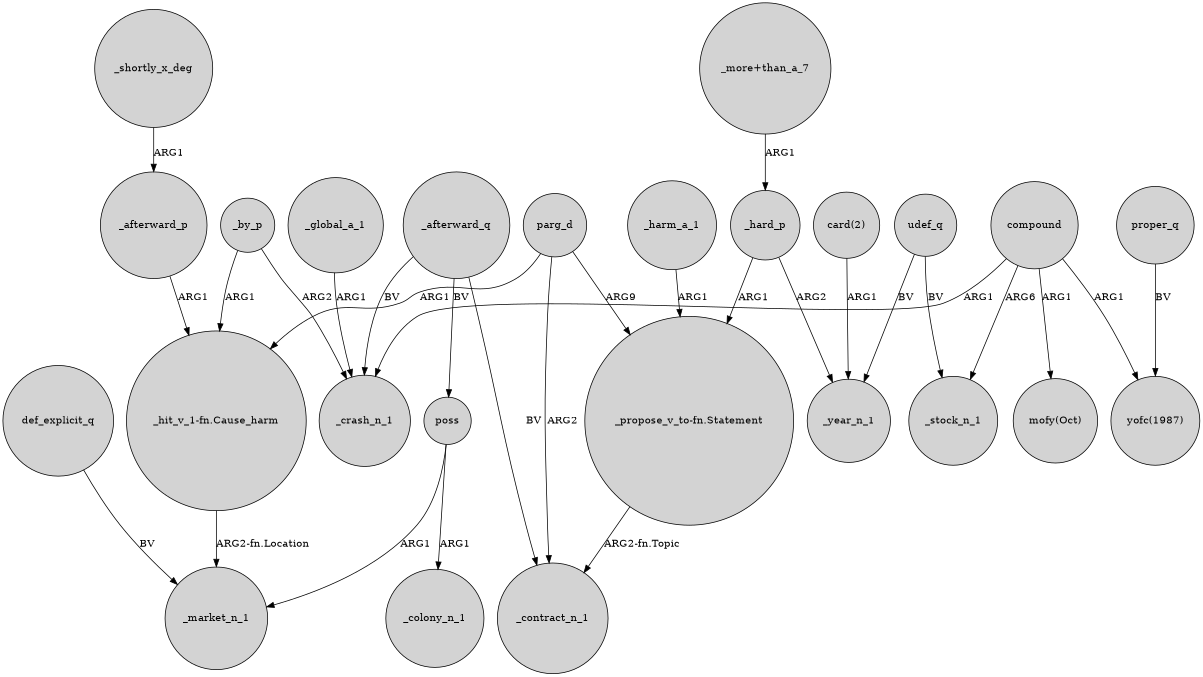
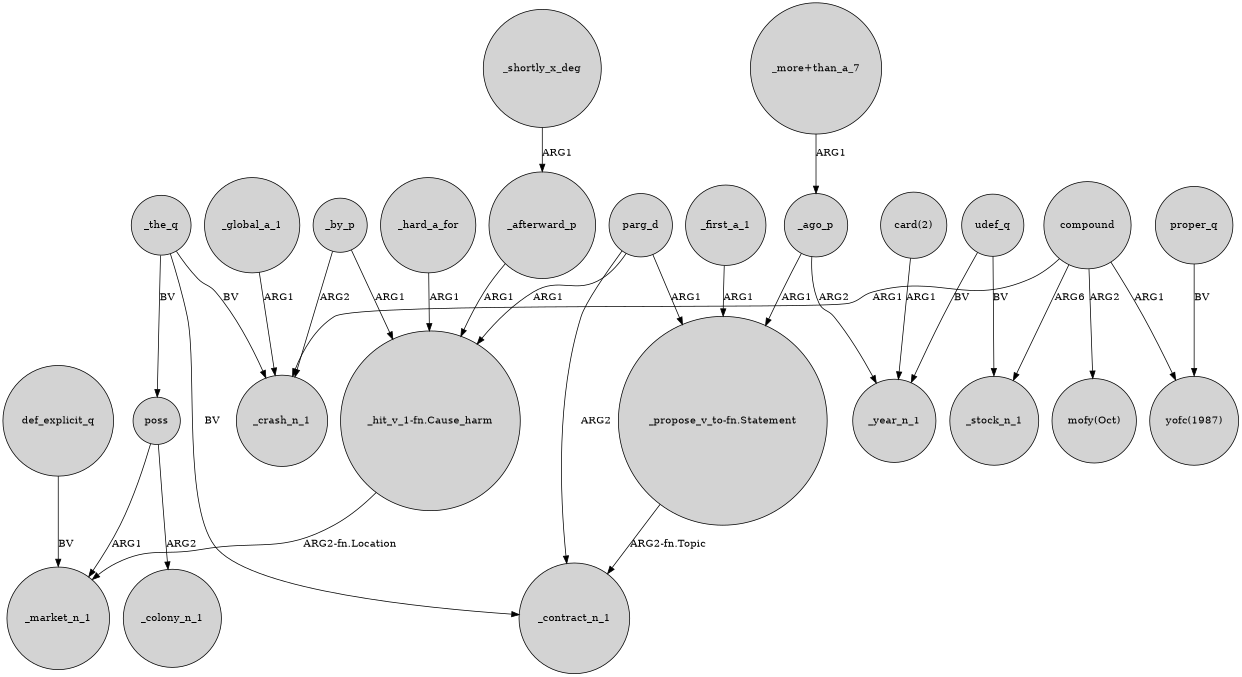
none -> (428, 225)
(457, 225) -> (161, 225)
(672, 225) -> (726, 225)
(765, 225) -> (816, 225)
(621, 298) -> (687, 298)
(1057, 298) -> (1105, 298)
(455, 544) -> (182, 544)
